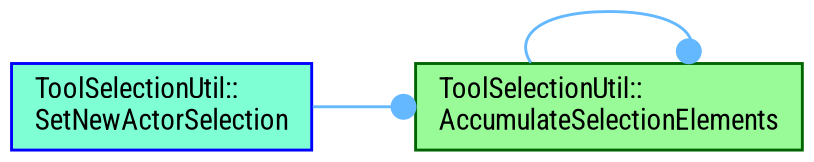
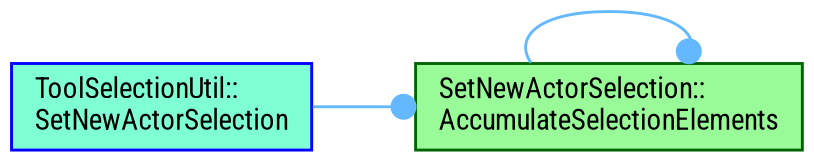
(609, 107) -> (609, 107)
